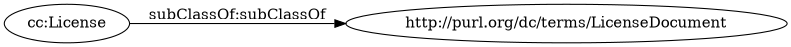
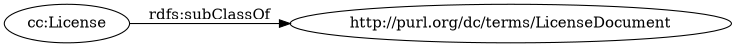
(238, 16) -> (210, 16)
